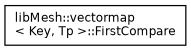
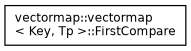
(95, 25) -> (95, 25)
